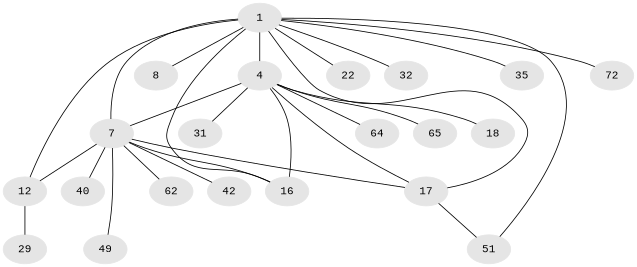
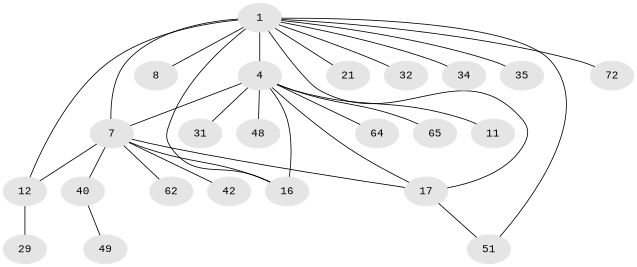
(348, 76) -> (348, 76)
none -> (464, 76)
none -> (258, 133)
(493, 133) -> (493, 133)
(113, 192) -> (94, 220)
